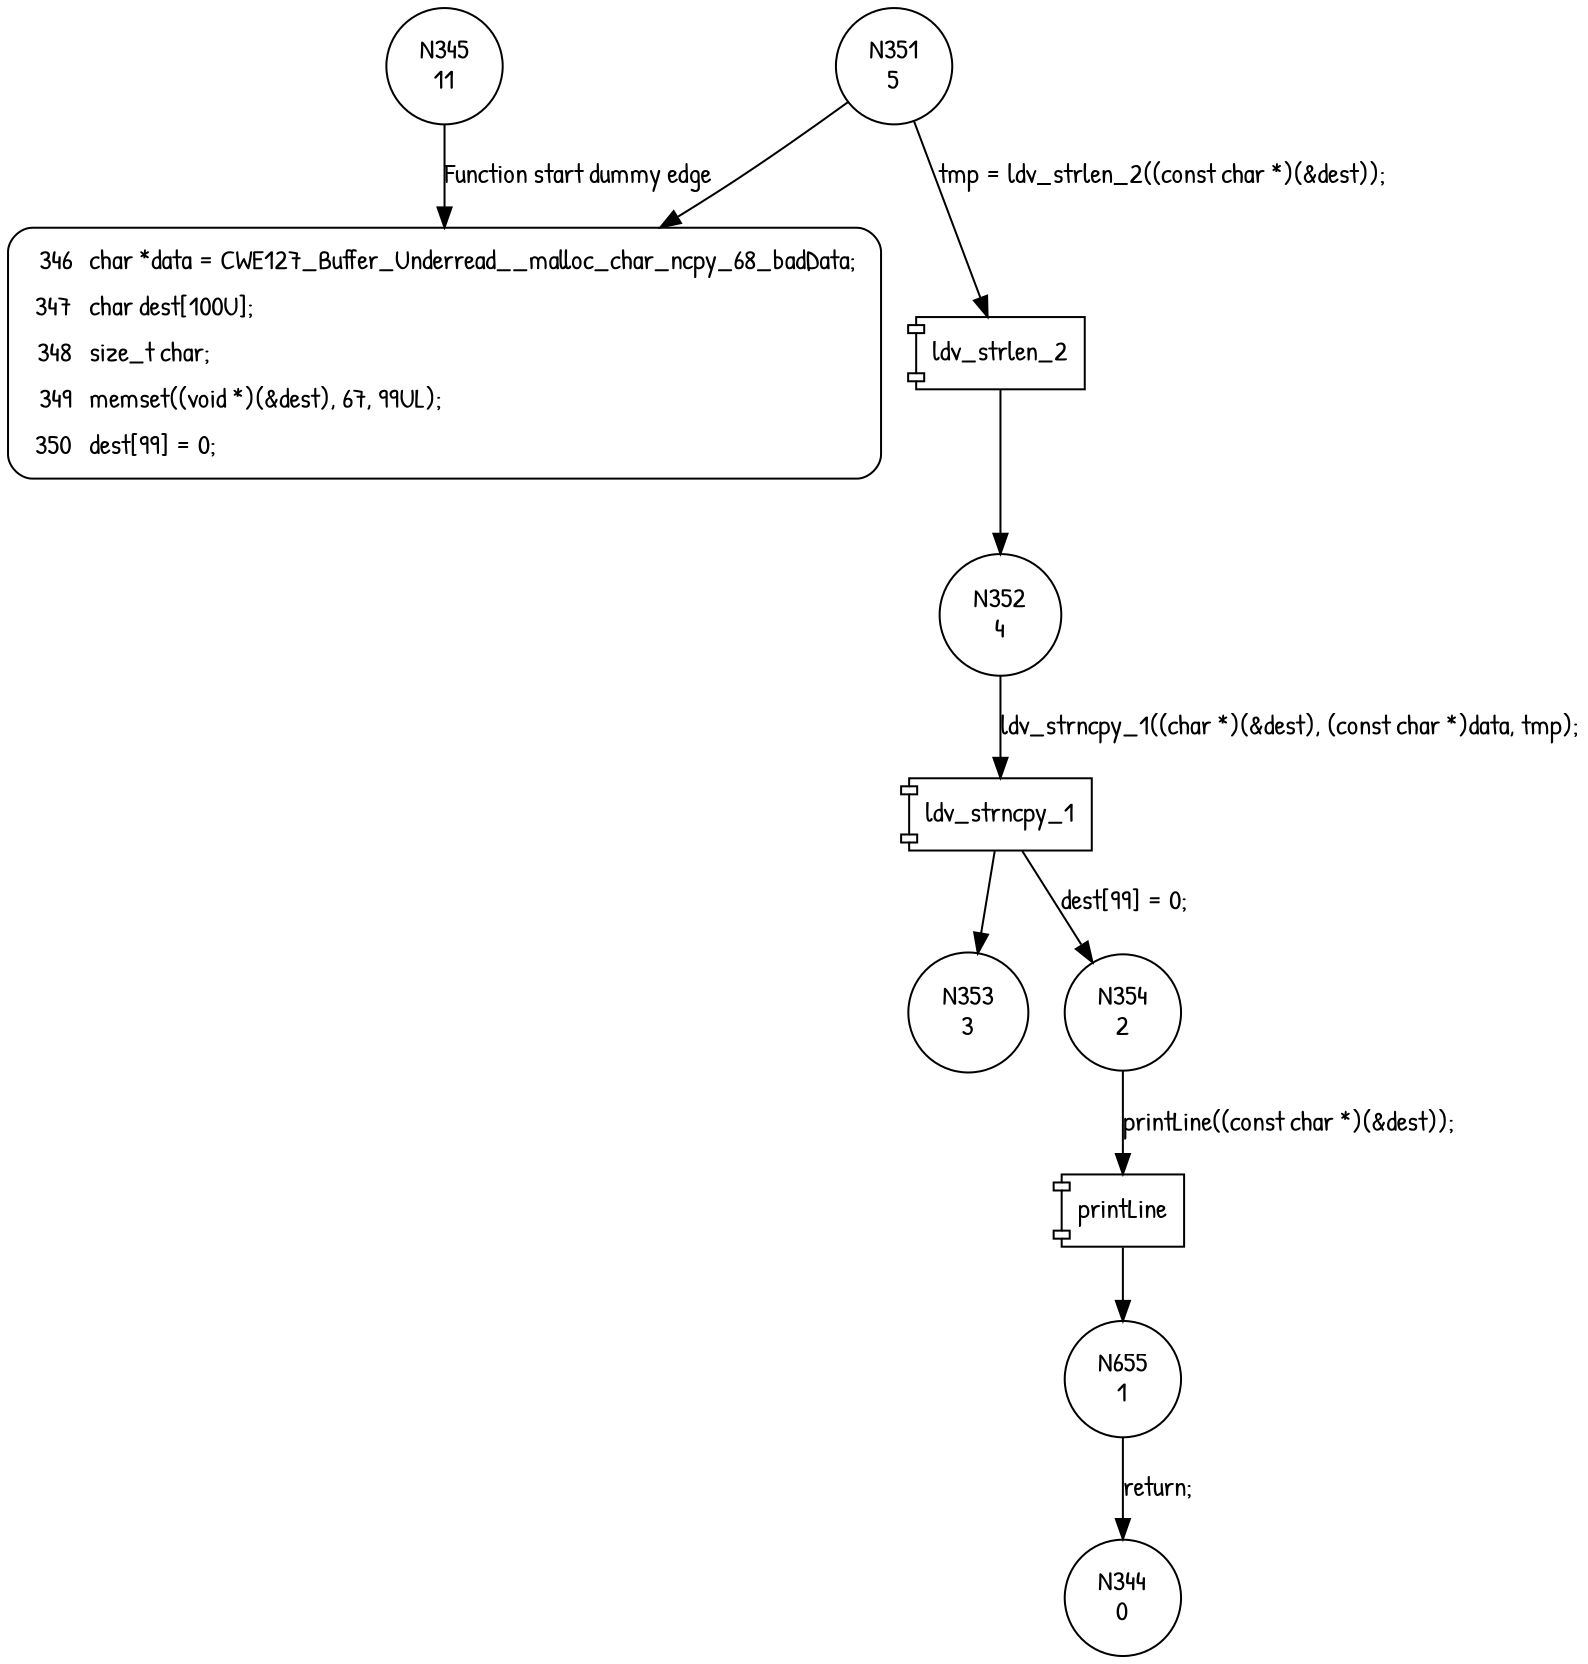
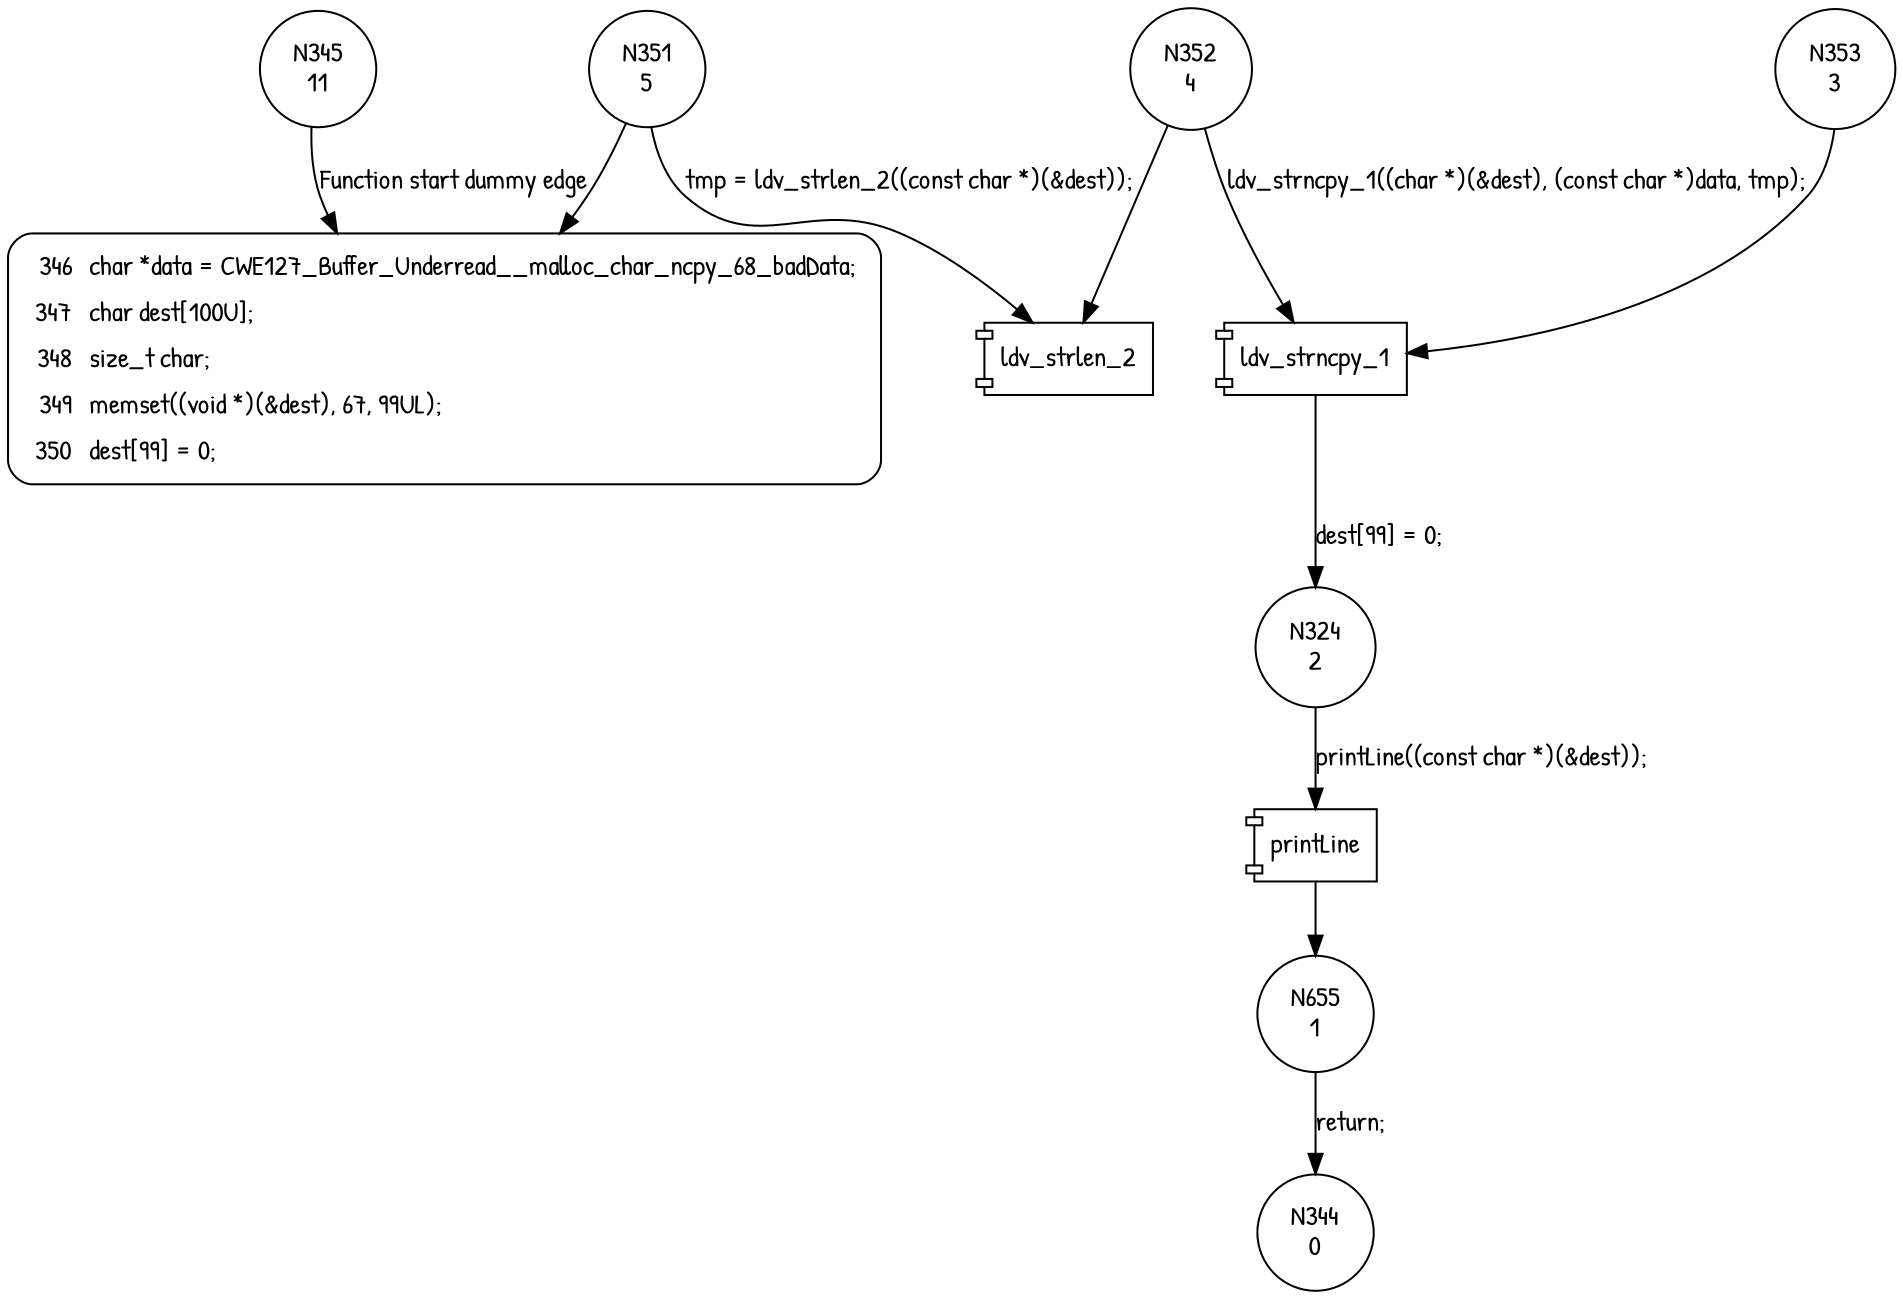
(1000, 461) -> (1130, 215)
(988, 892) -> (1665, 293)
(1123, 1013) -> (1316, 647)
